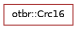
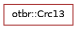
(38, 15) -> (38, 15)
